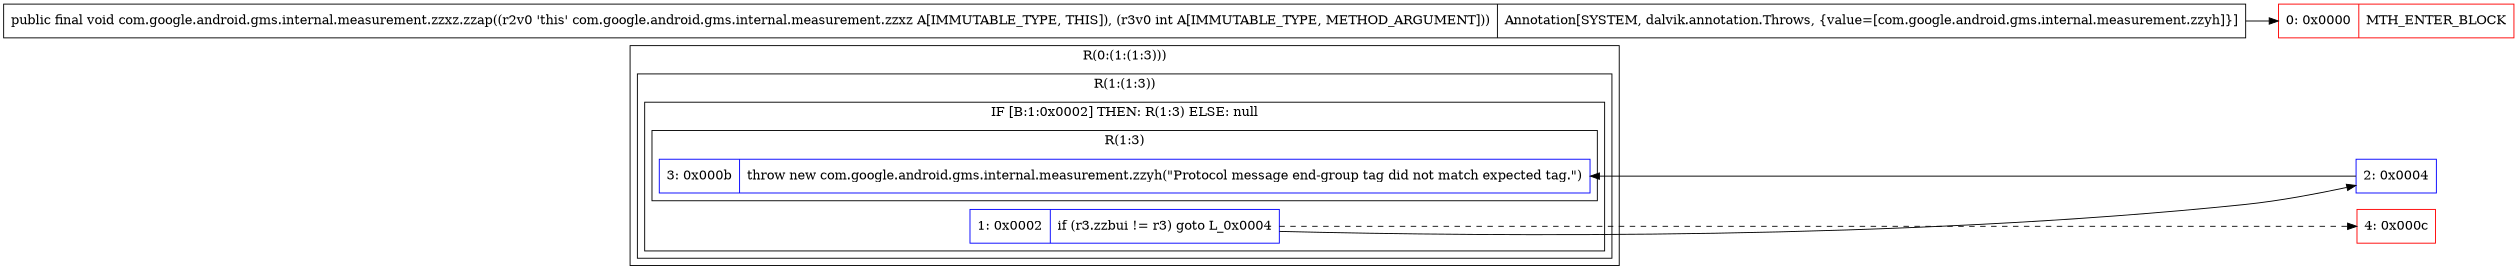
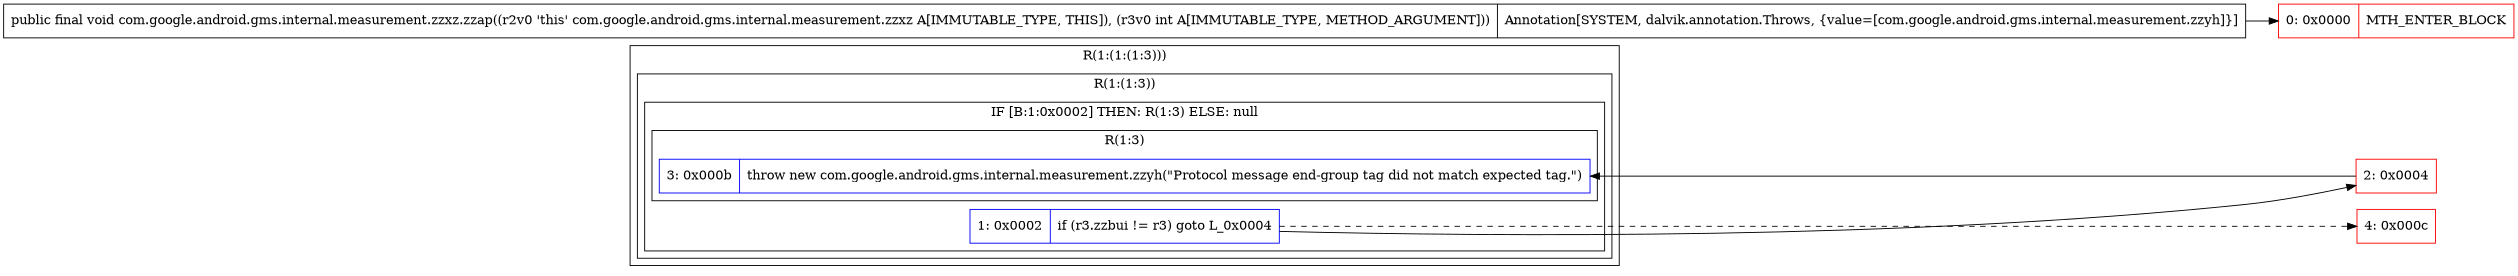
(1125, 56) -> (1125, 56)
(2396, 176) -> (2396, 176)
